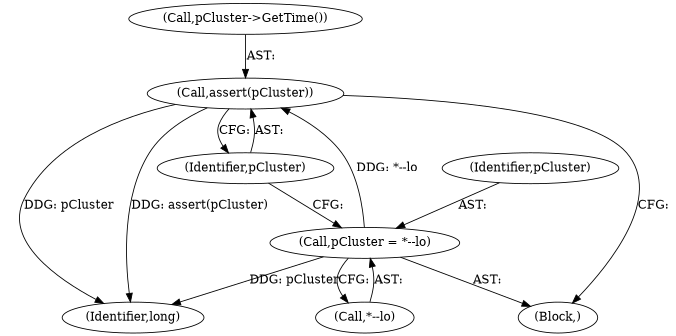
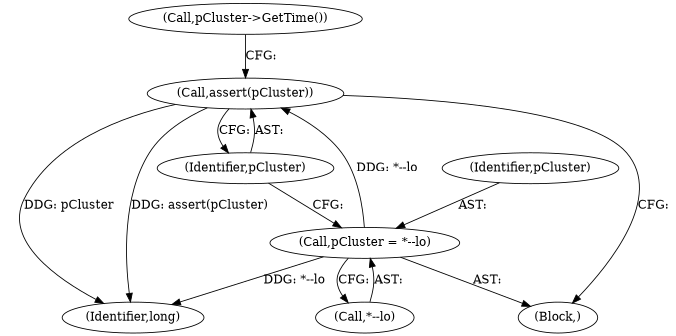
(263, 56) -> (263, 56)
(294, 280) -> (294, 280)
